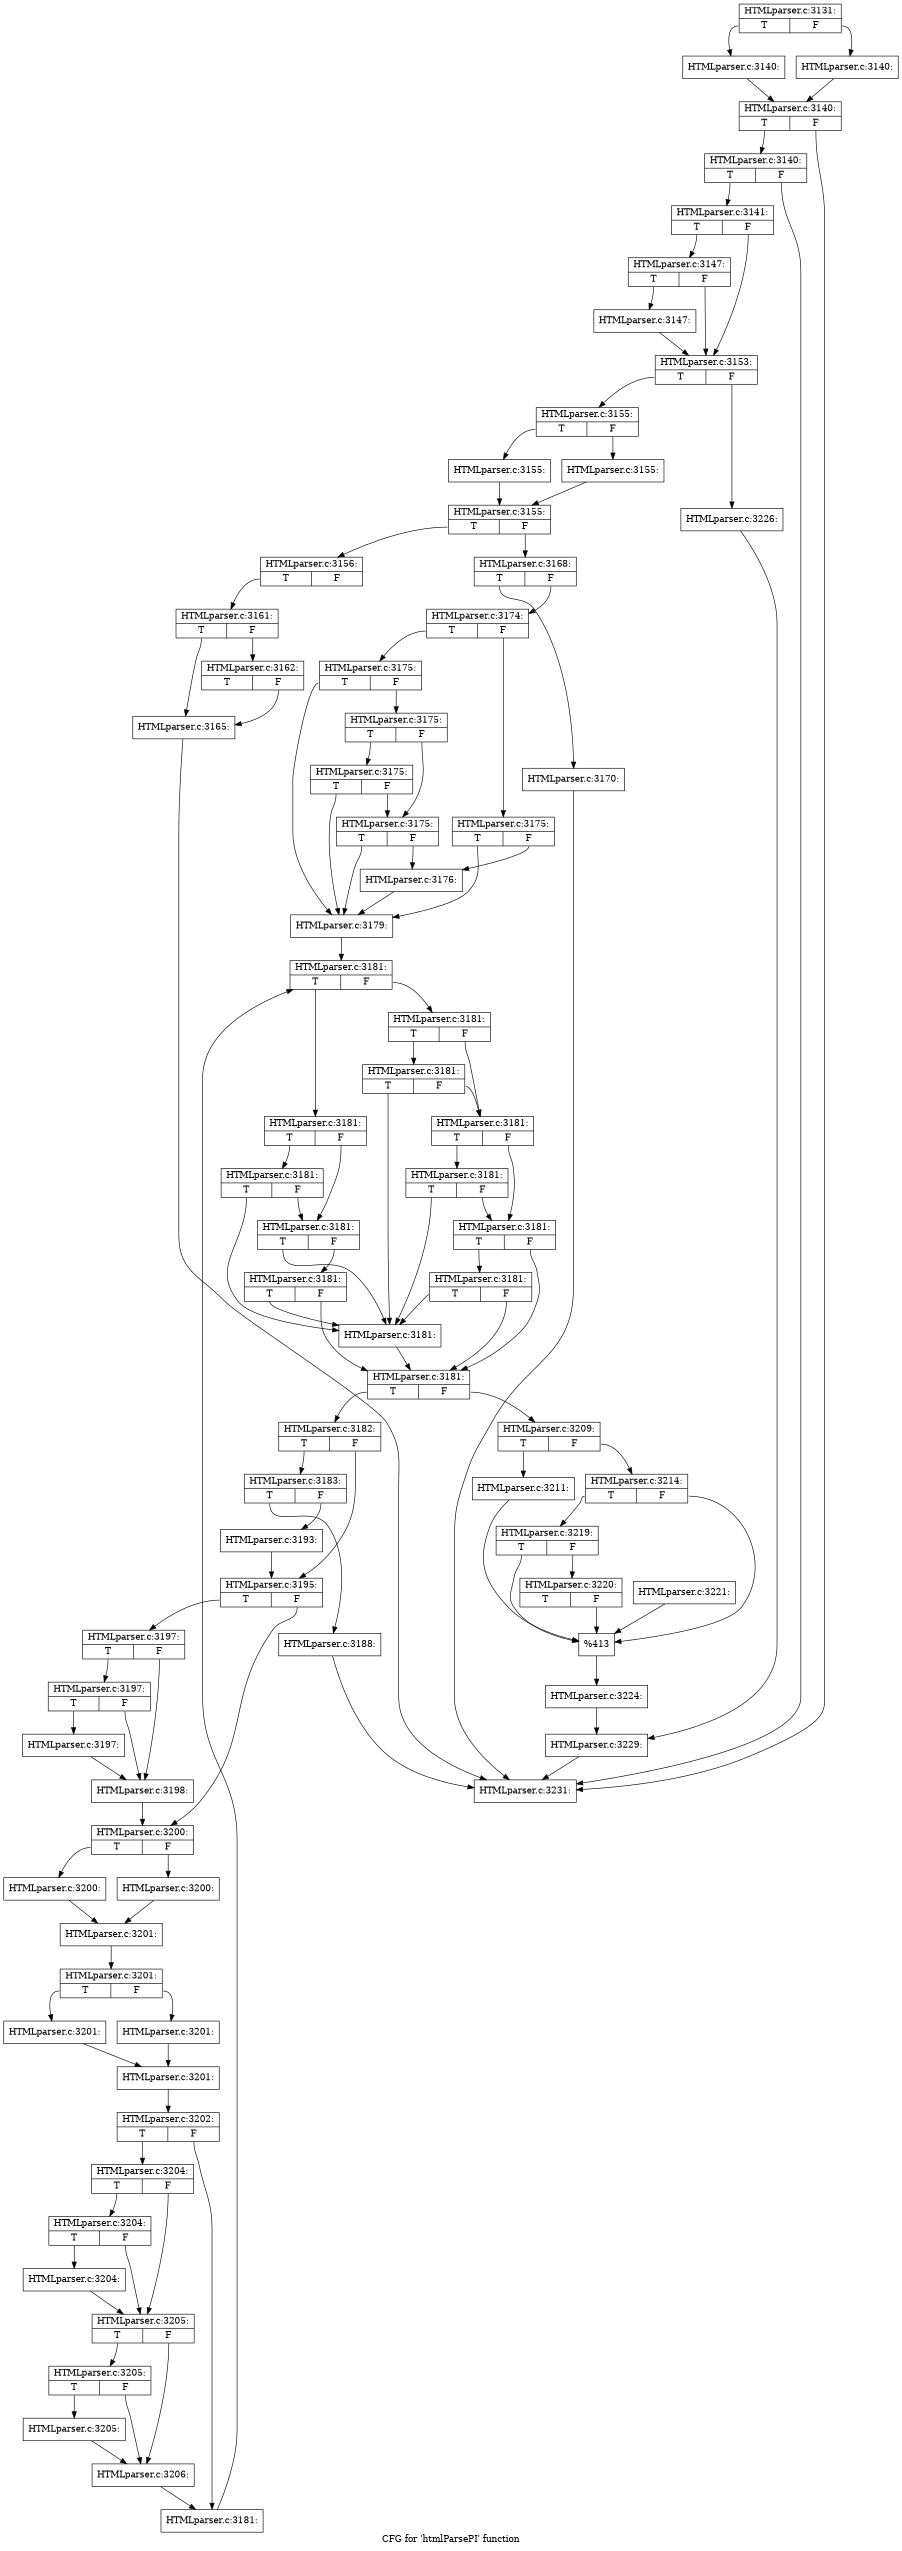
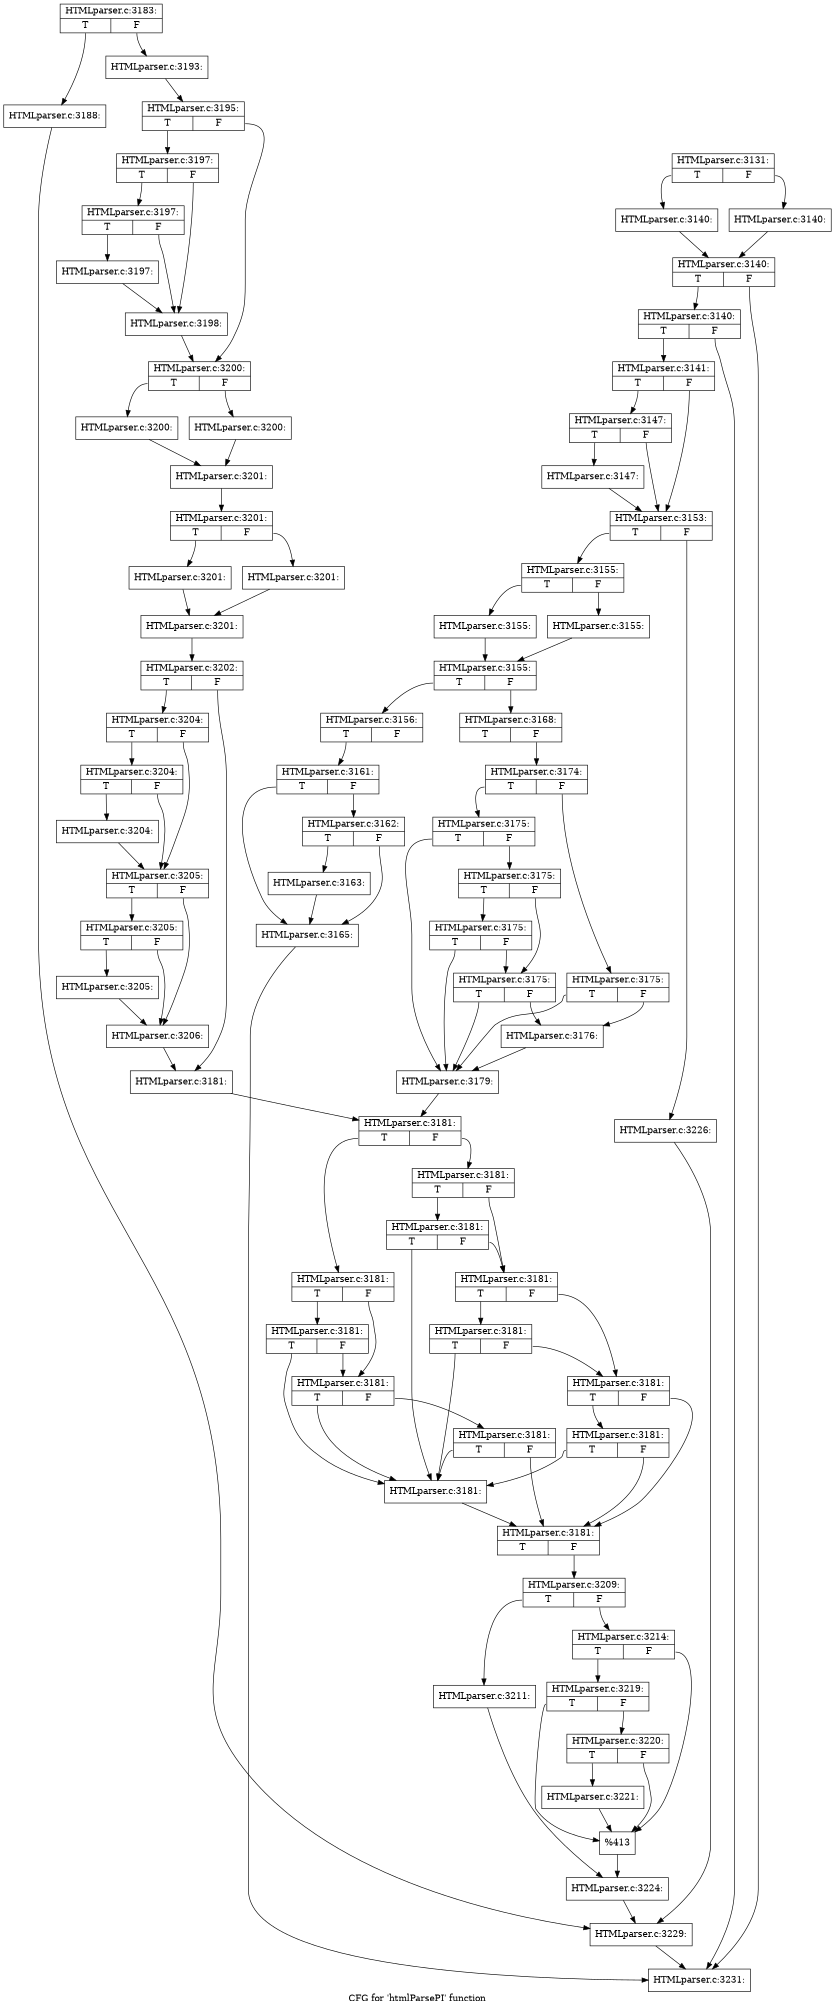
(573, 780) -> none
none -> (319, 884)
(330, 1437) -> none
(493, 1588) -> (528, 1801)
(378, 1746) -> (86, 1154)
none -> (592, 1771)
